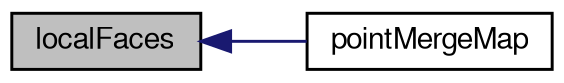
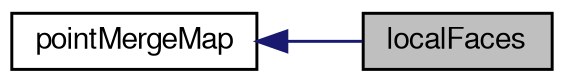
(269, 41) -> (325, 41)
